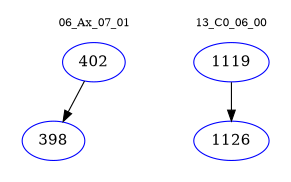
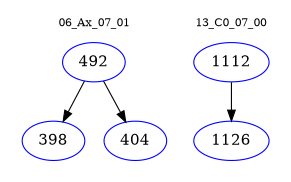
(231, 23) -> (231, 23)
(94, 62) -> (94, 62)
(231, 62) -> (231, 62)
none -> (135, 141)
